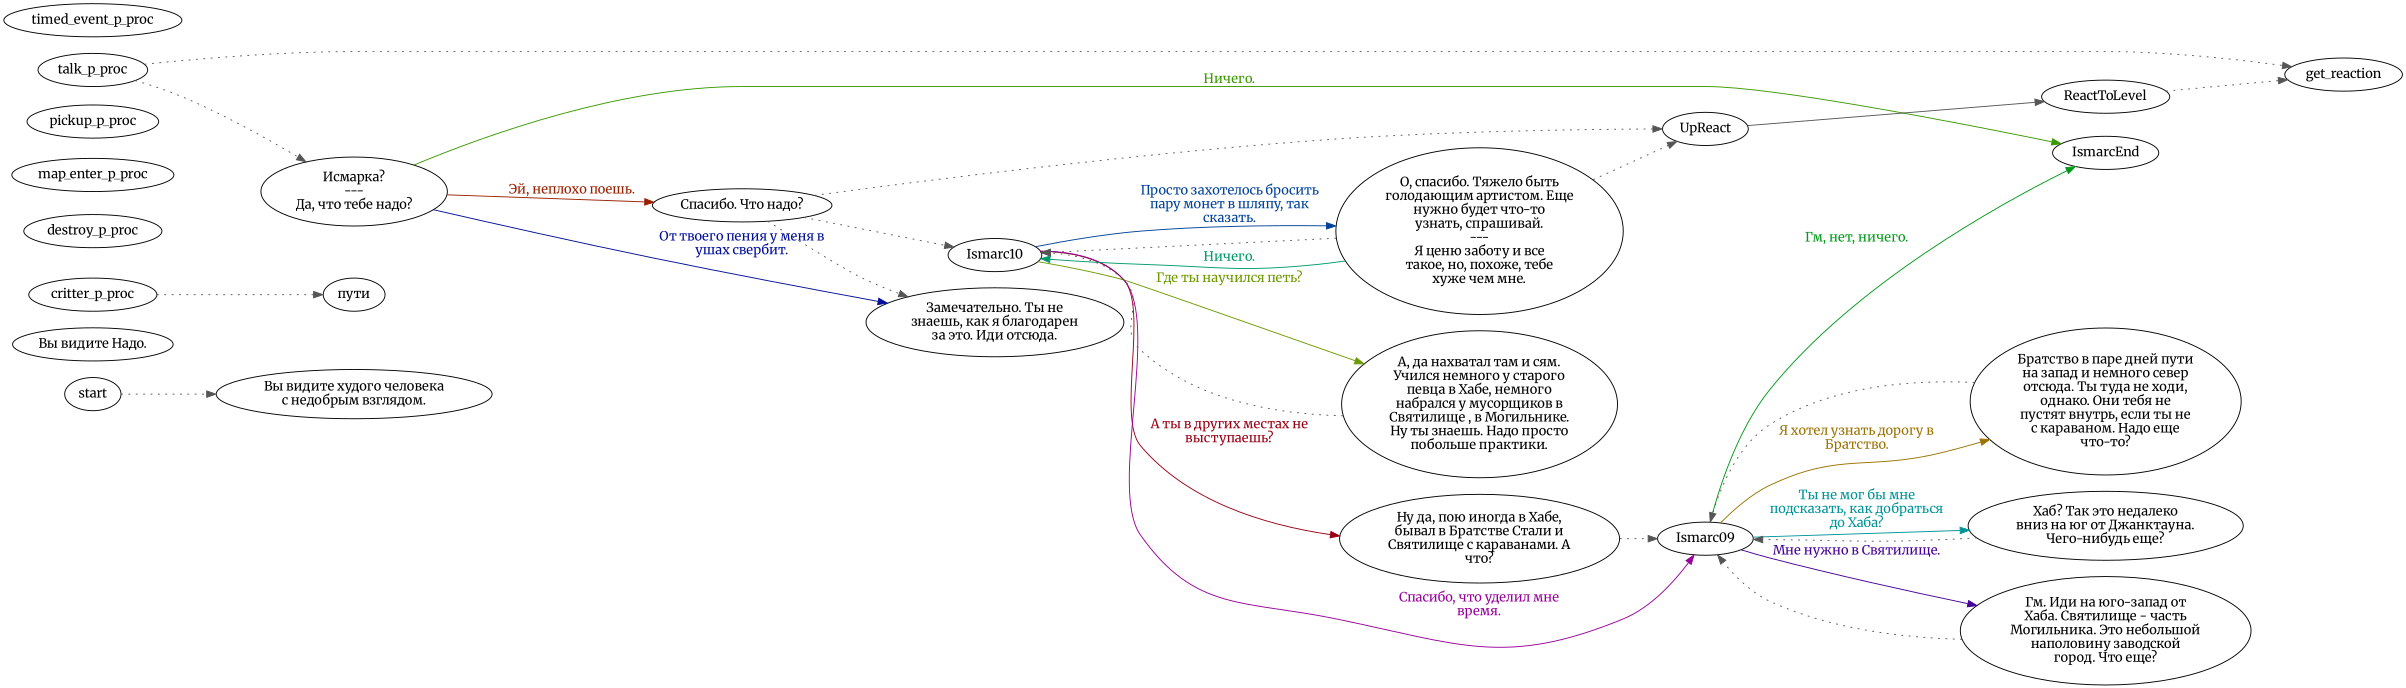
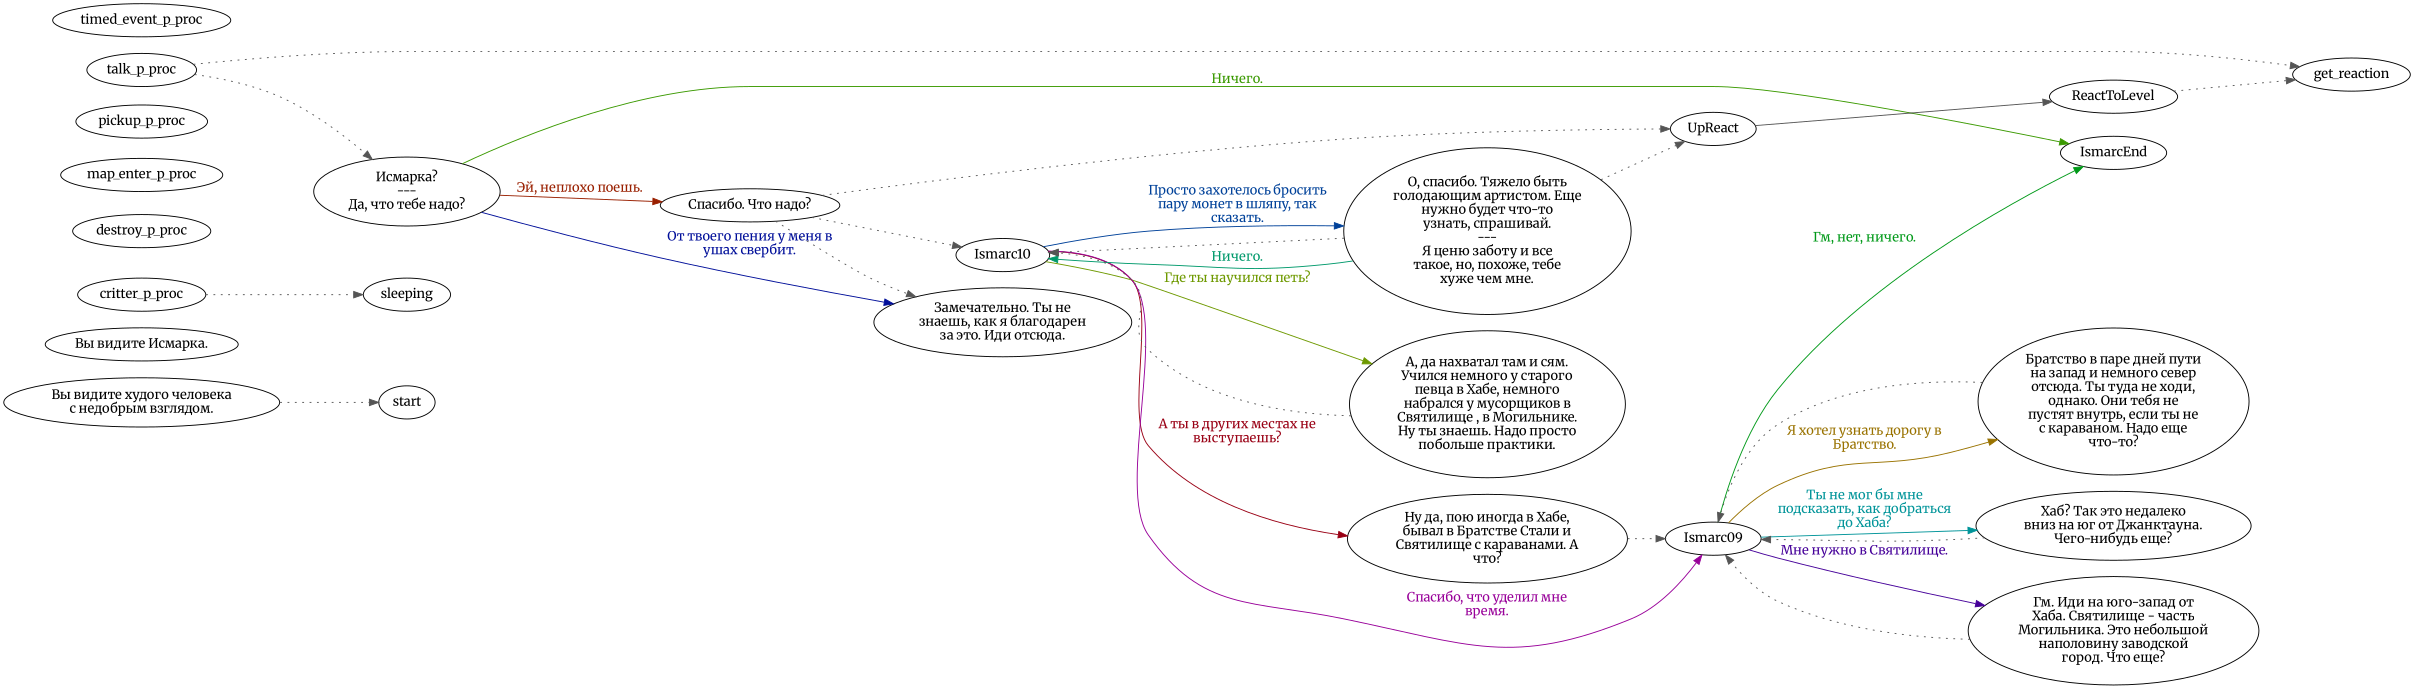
(354, 295) -> (407, 295)
(93, 344) -> (142, 344)
(164, 394) -> (325, 402)
